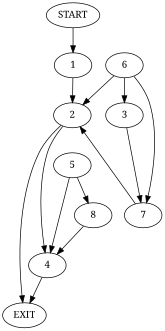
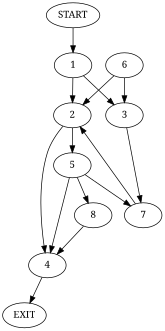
none -> (95, 87)
(154, 134) -> (105, 188)
(24, 205) -> (72, 137)
